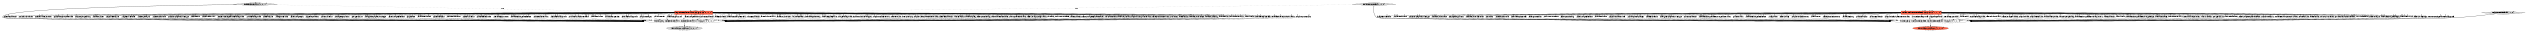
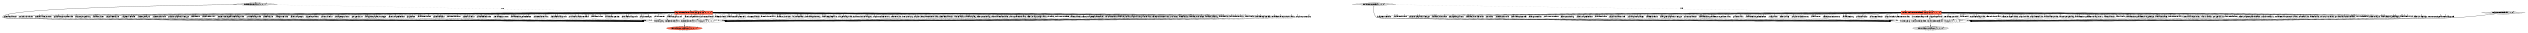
(1035, 8) -> (1646, 8)
(684, 28) -> (684, 28)
(1931, 28) -> (1931, 28)
